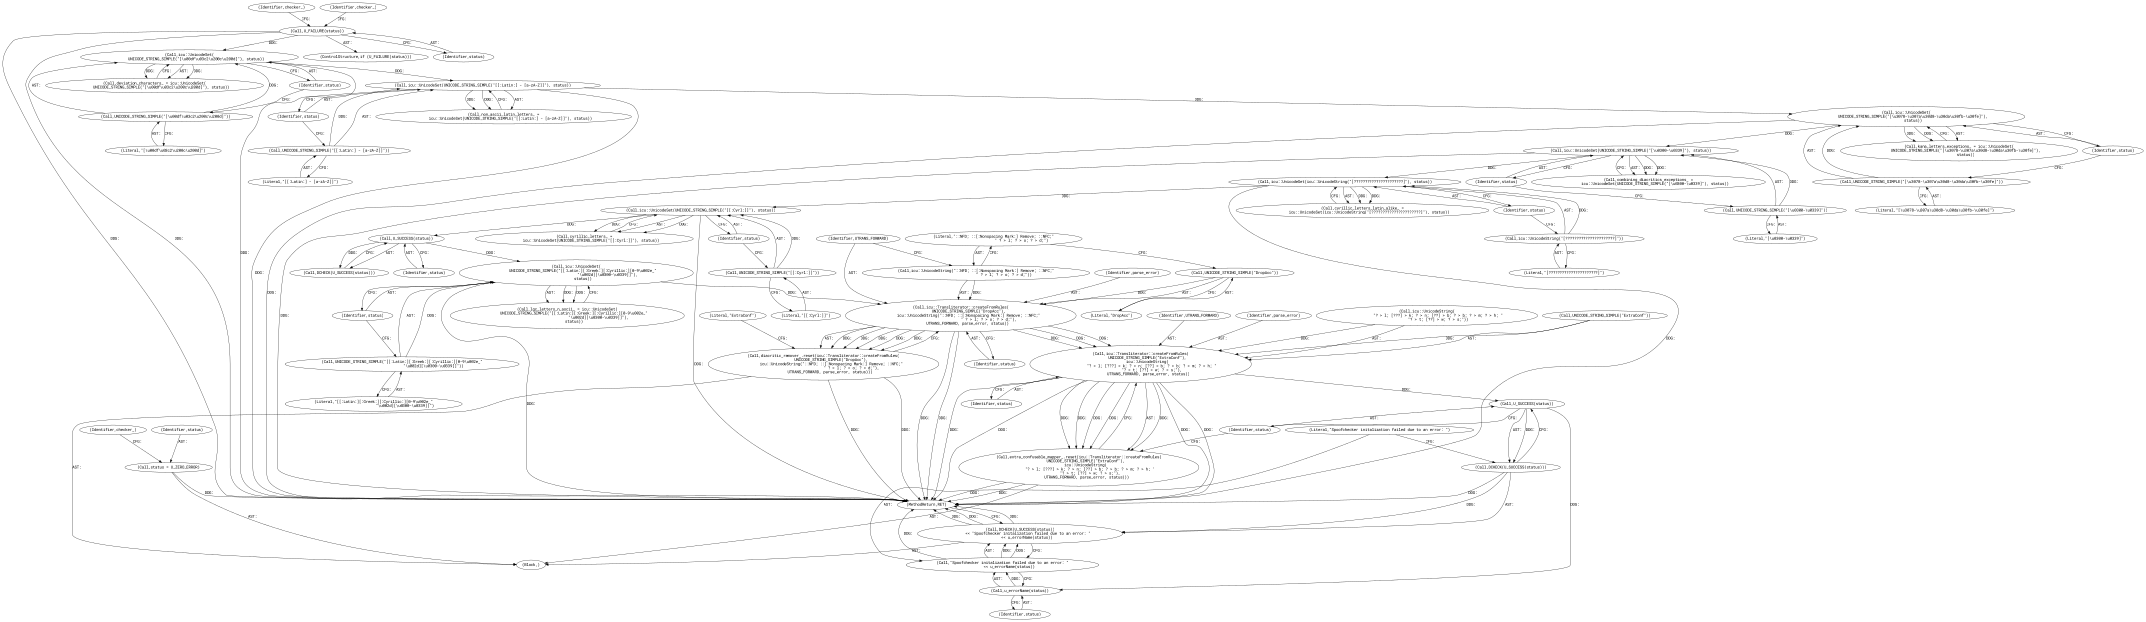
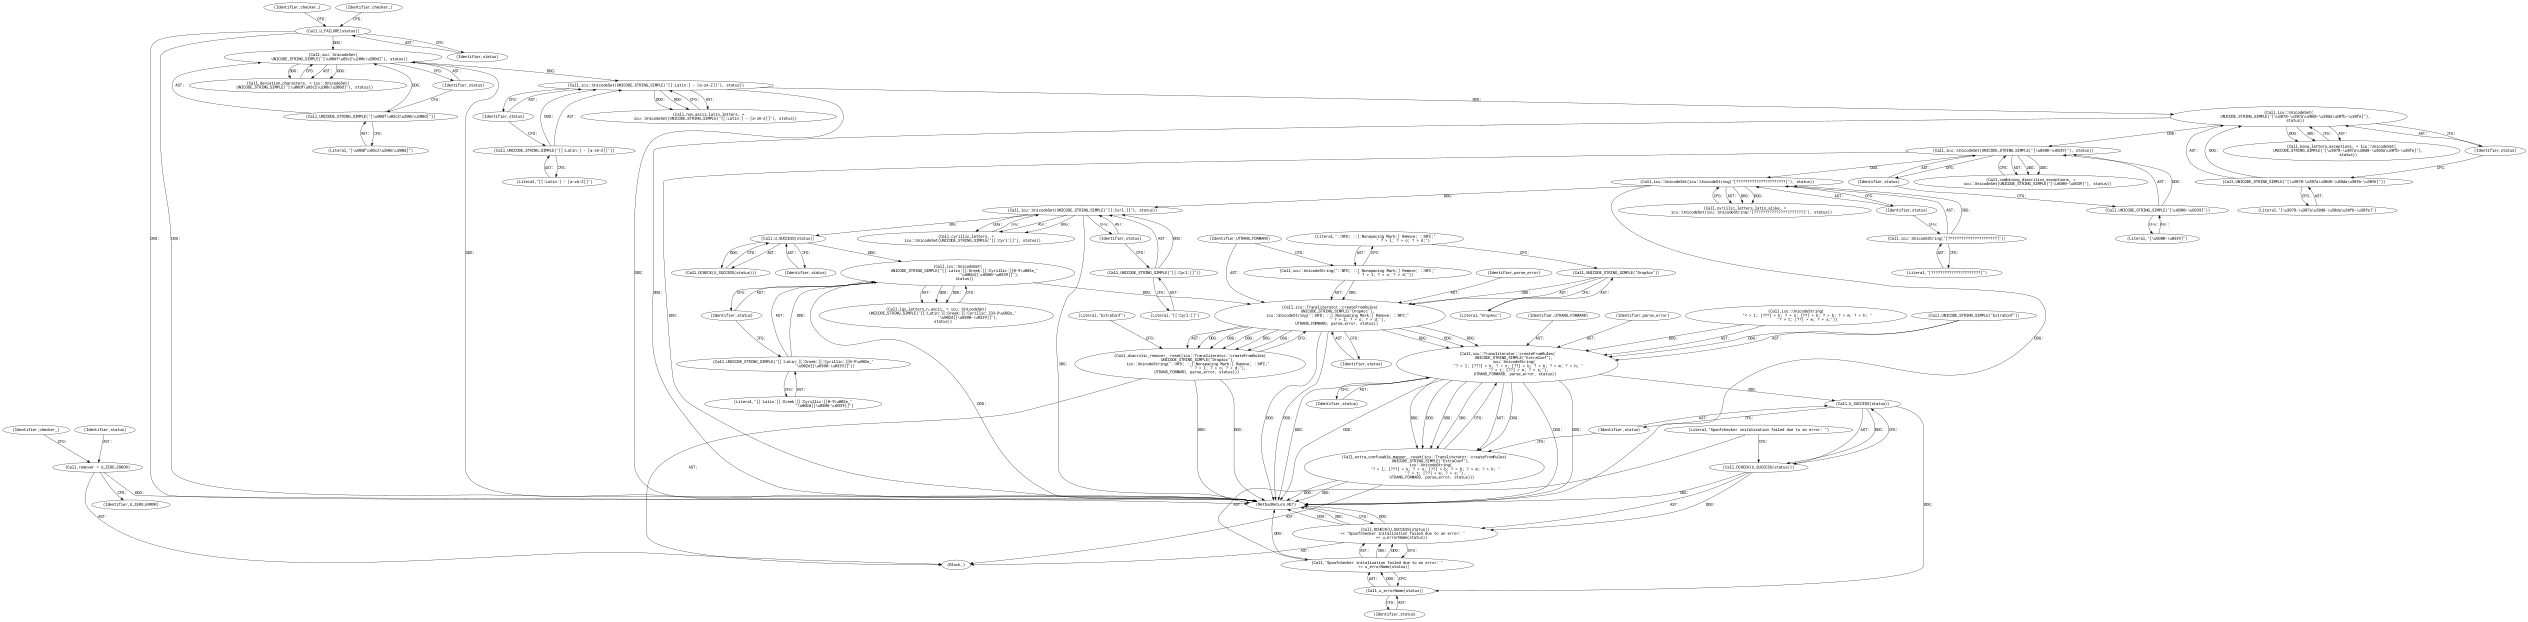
(366, 57) -> none
(169, 467) -> (98, 467)
none -> (131, 505)
